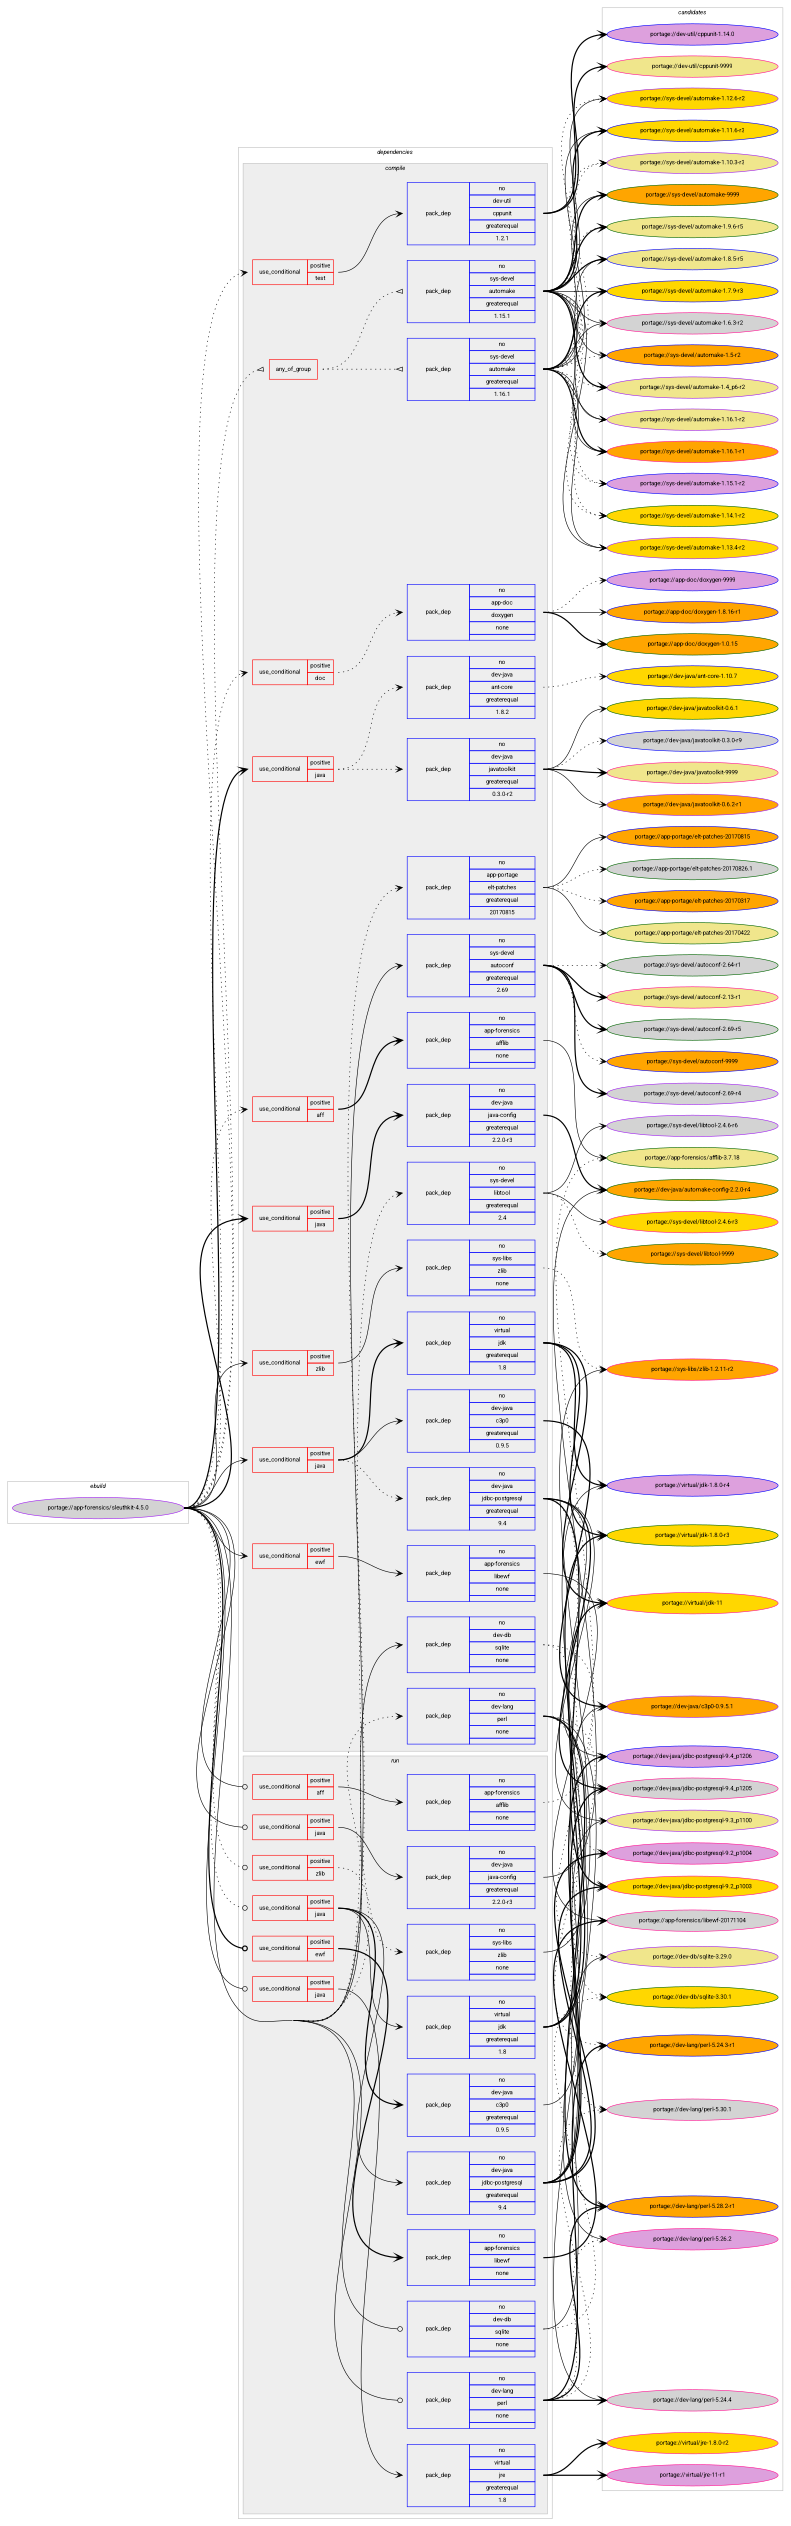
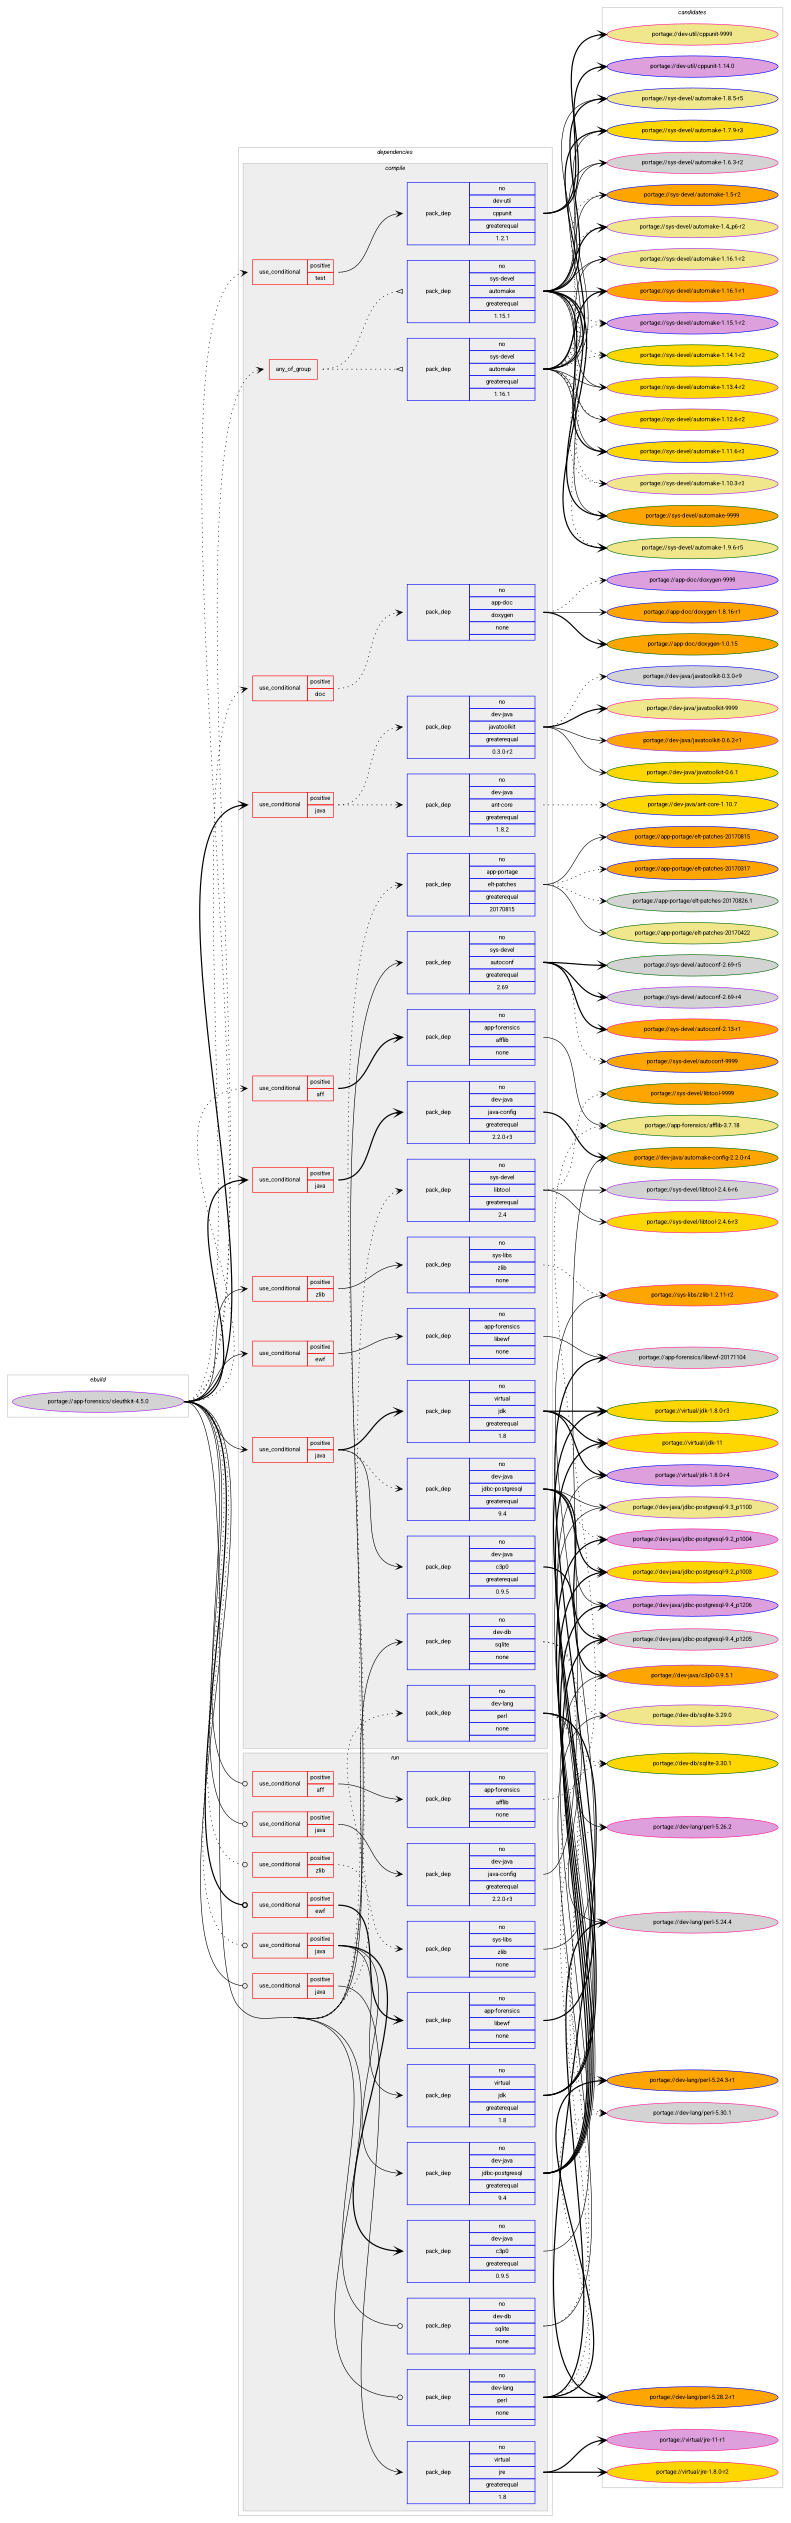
(224, 941) -> (224, 888)
(693, 965) -> none
(693, 997) -> (693, 1030)
